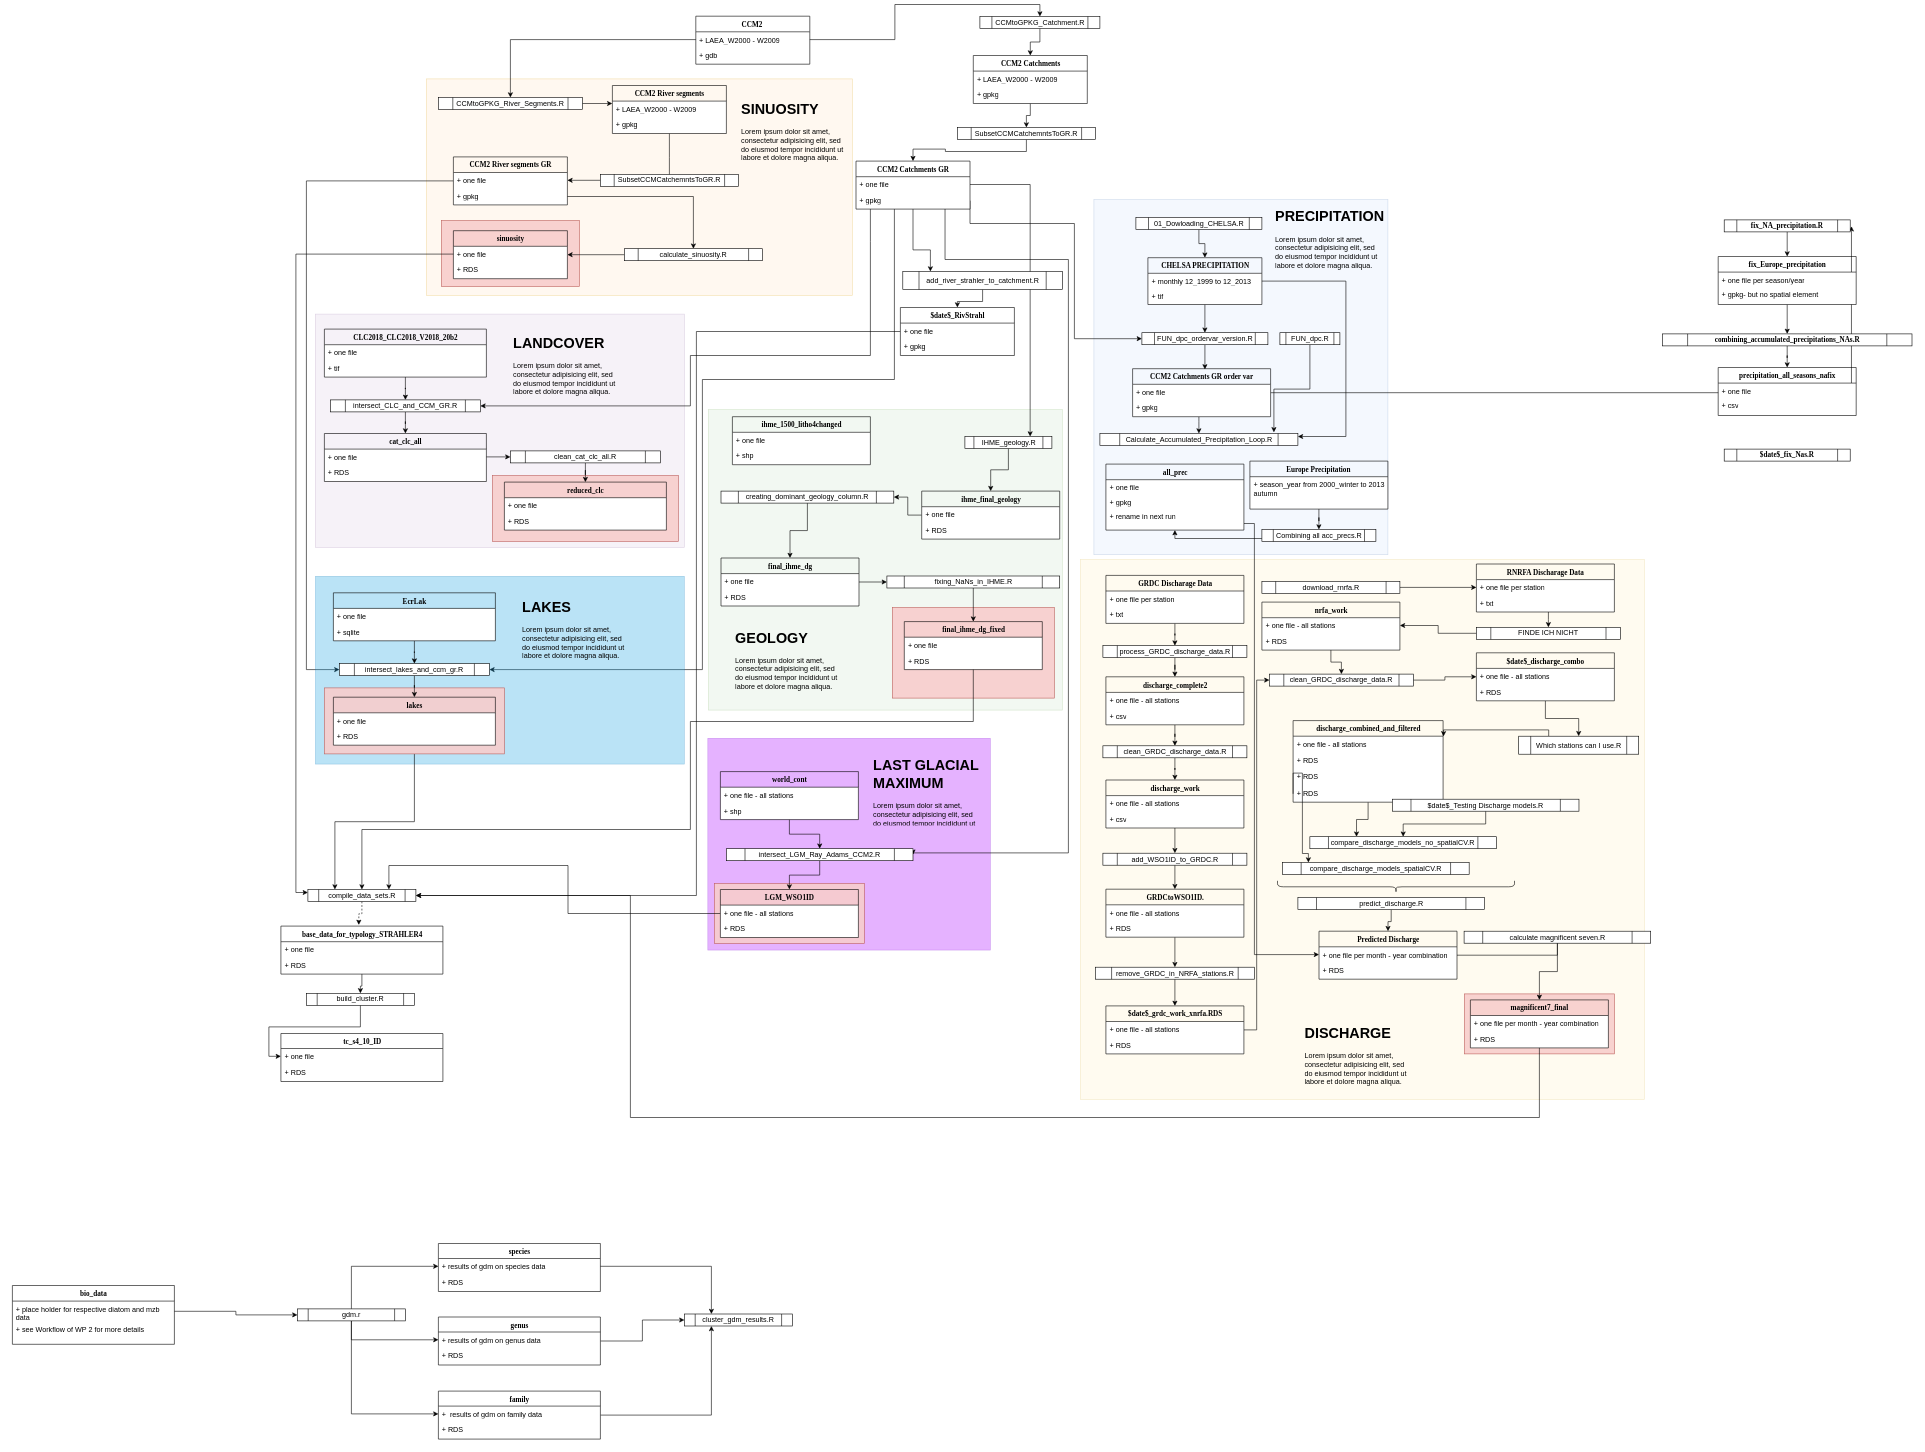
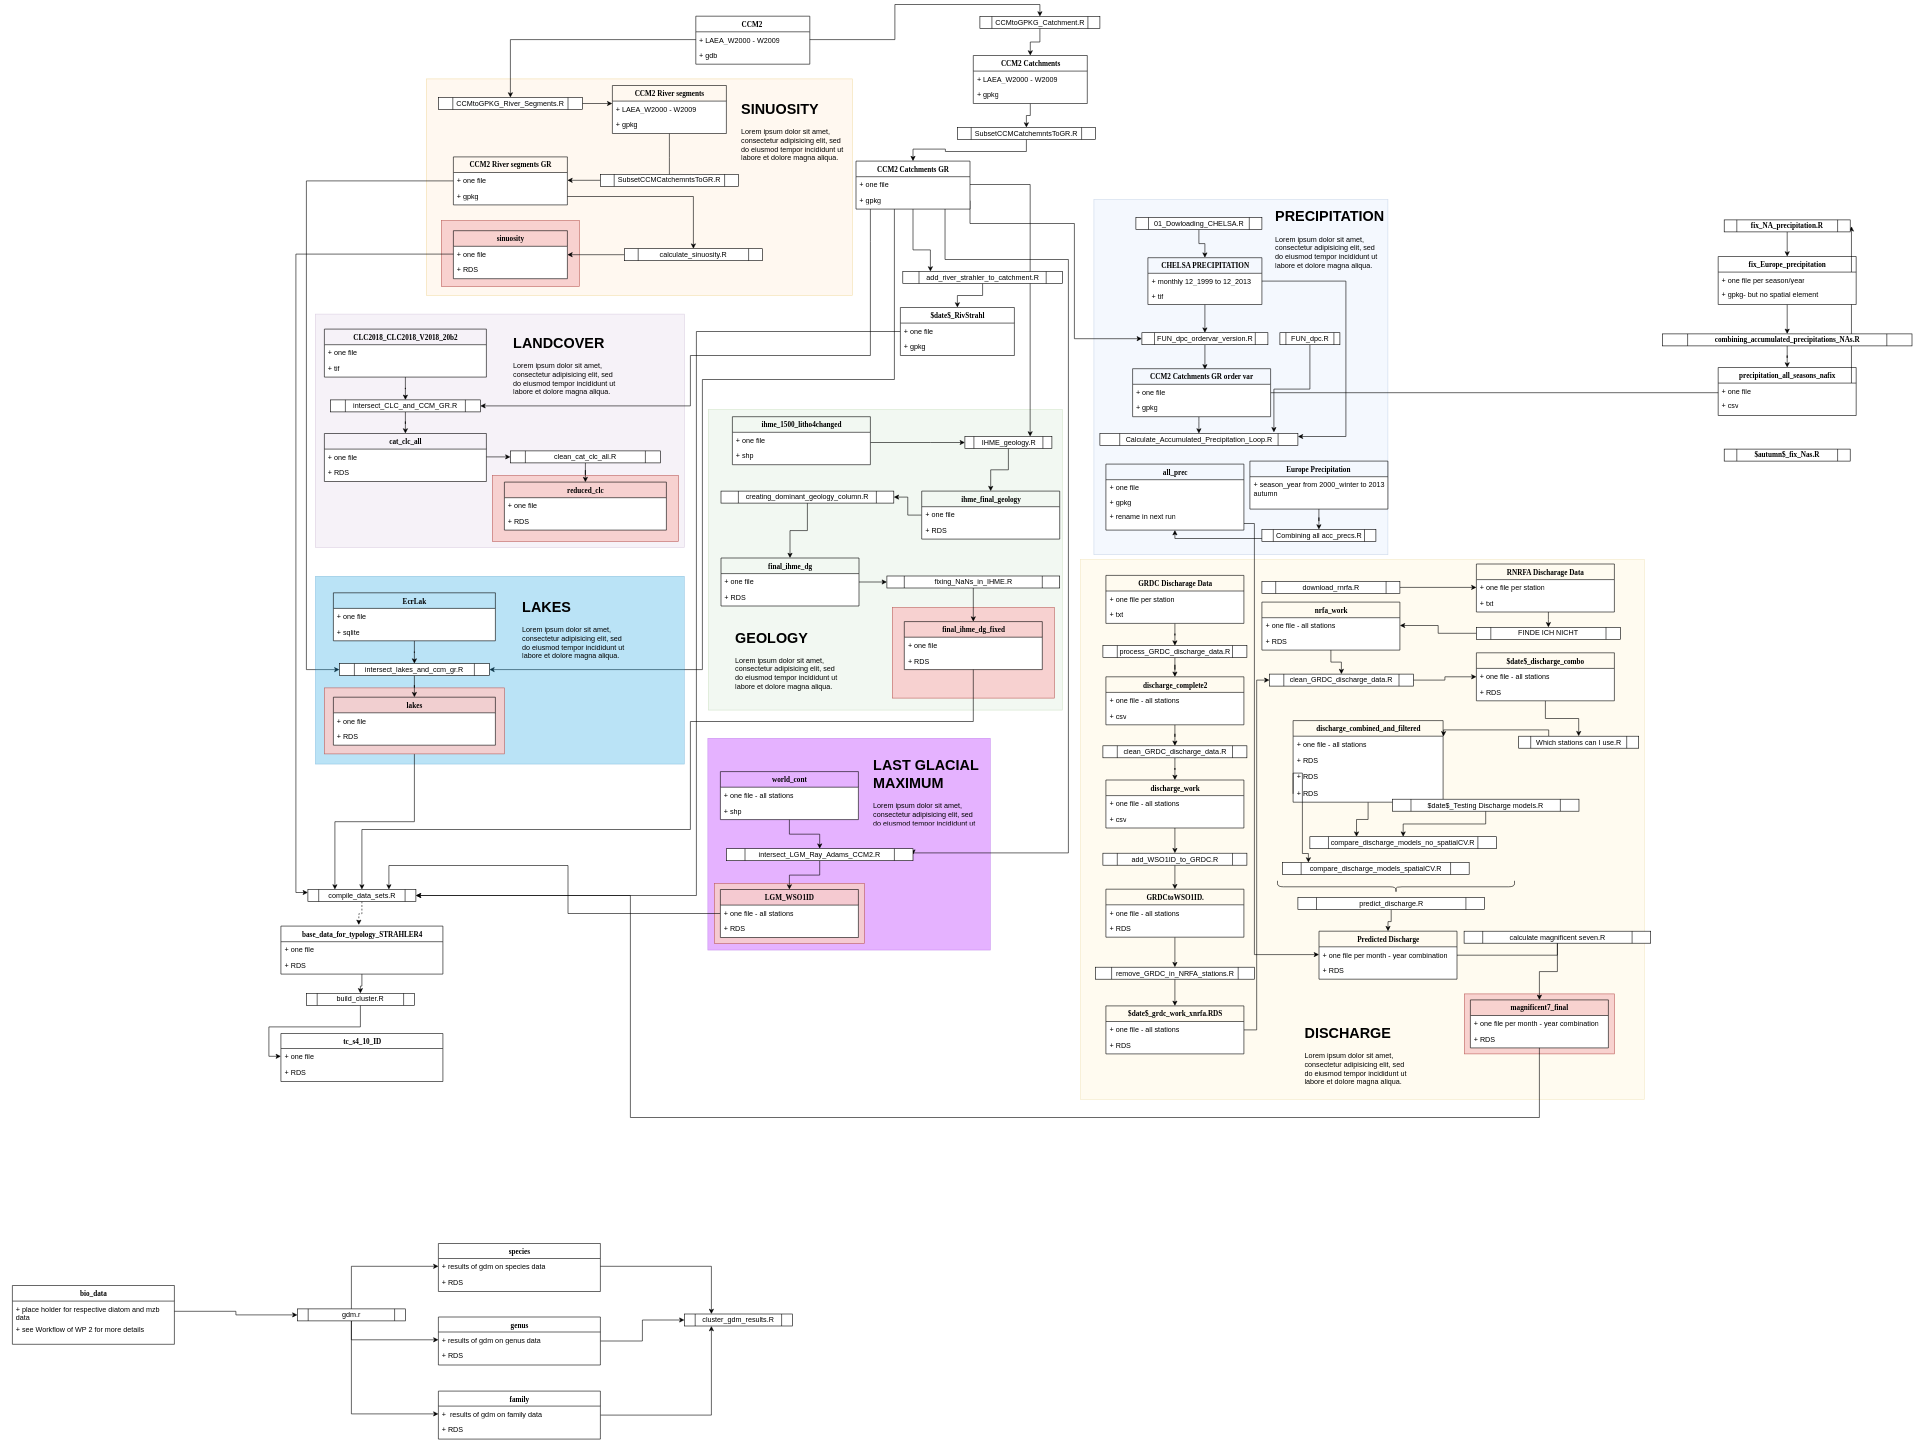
(983, 281) -> (983, 278)
none -> (915, 443)
(1787, 455) -> (1787, 455)
(1579, 745) -> (1579, 742)
